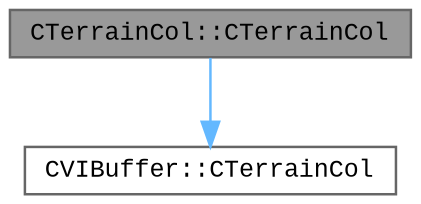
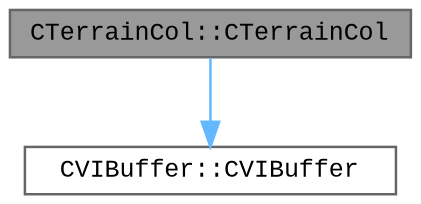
(210, 171) -> (210, 171)
